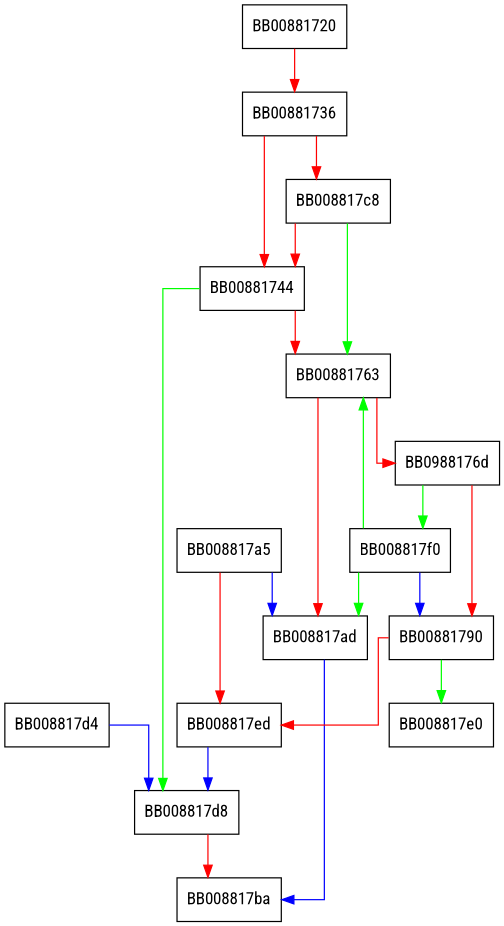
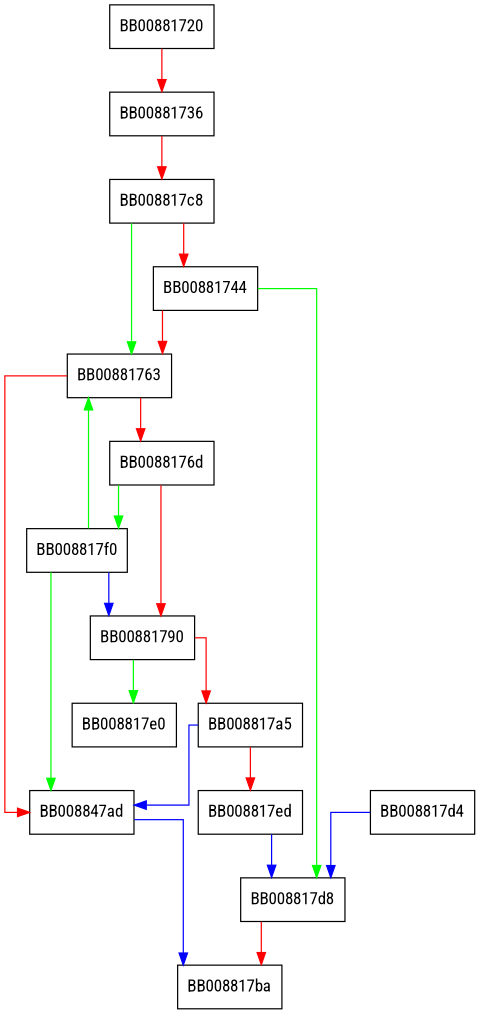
(264, 195) -> none
(447, 463) -> (162, 463)
(315, 638) -> (82, 812)
(378, 719) -> (206, 659)
